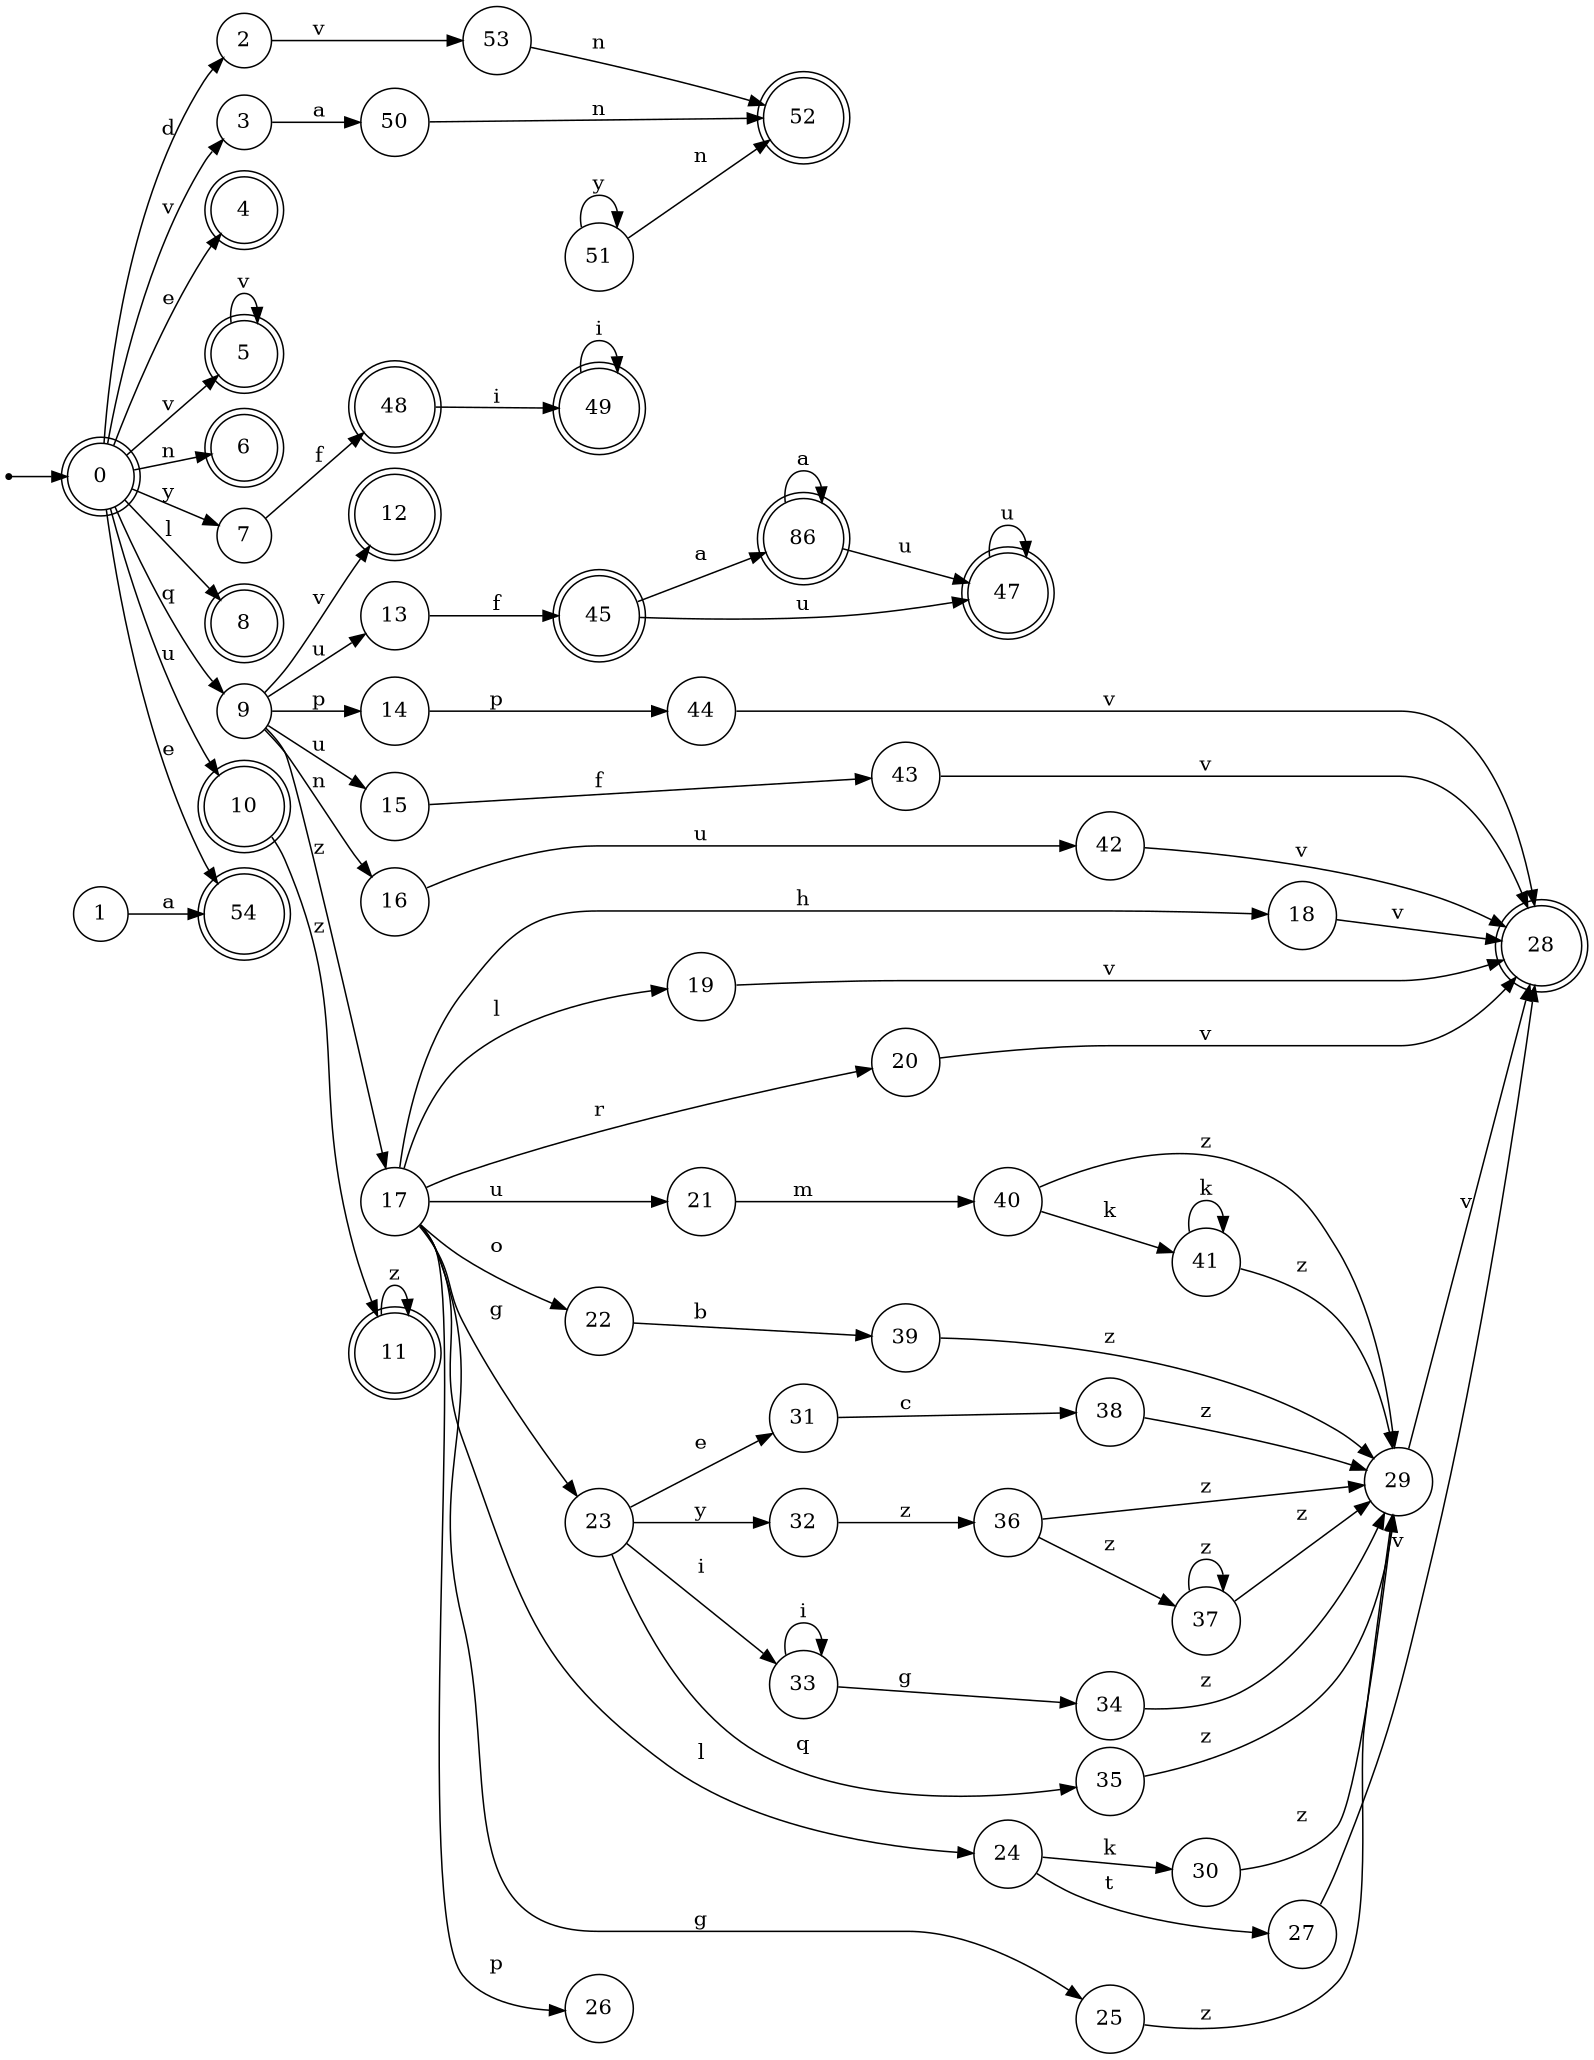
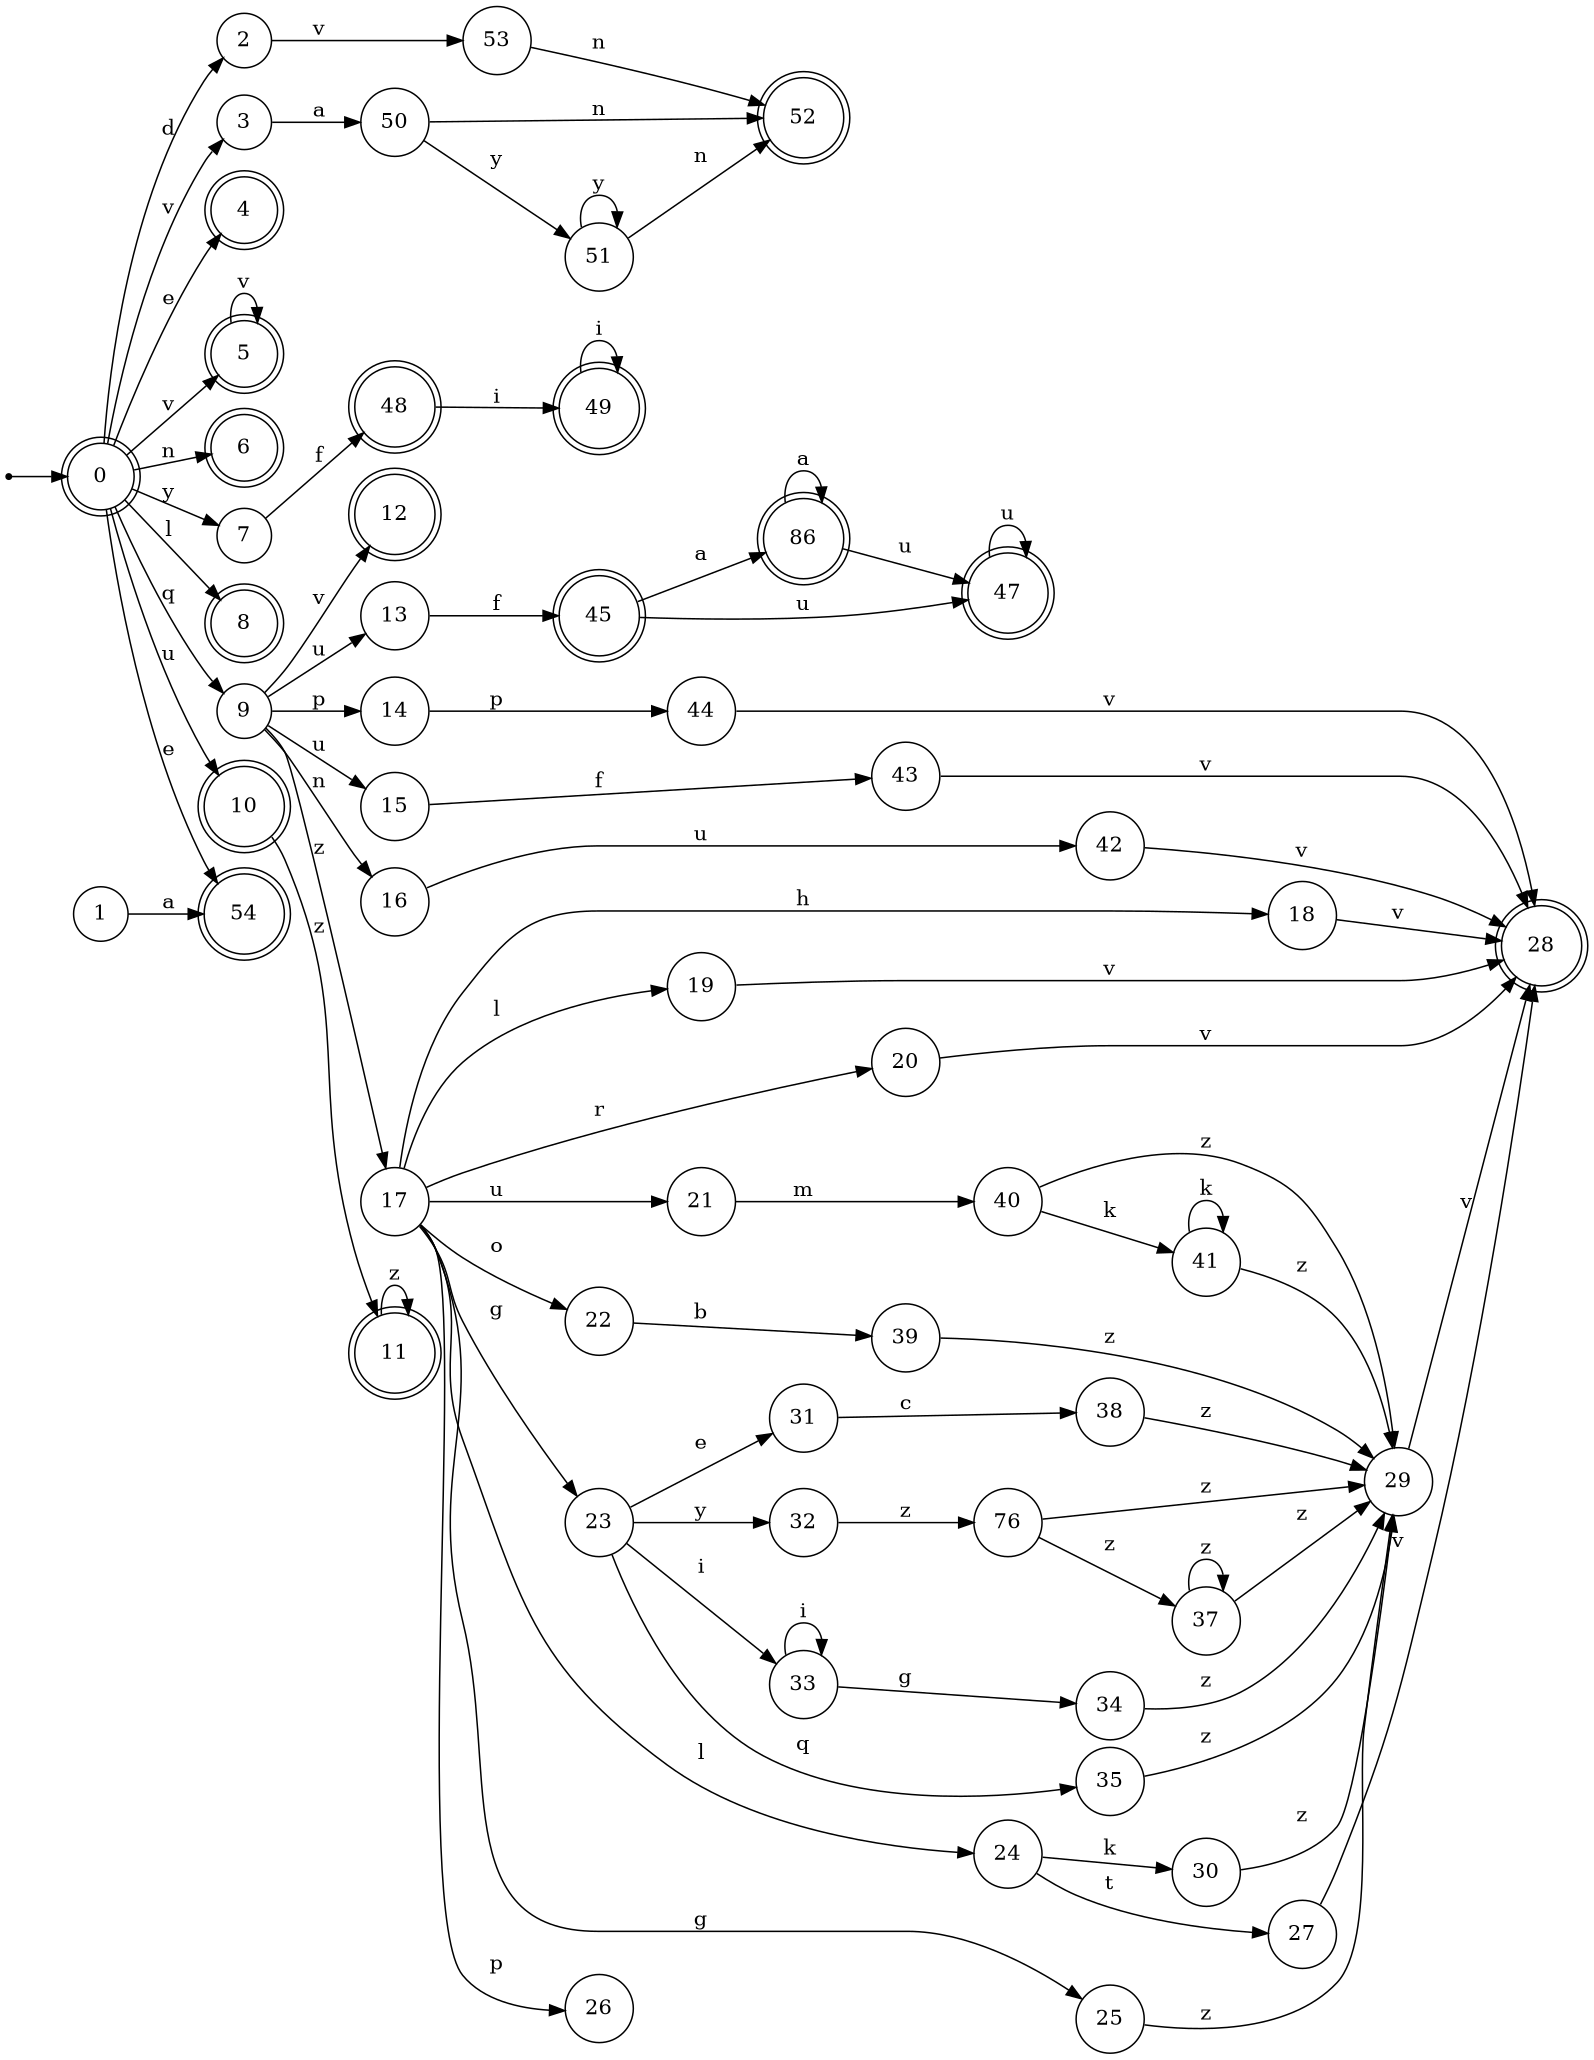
none -> (491, 185)
(1008, 1523) -> (1008, 1523)
